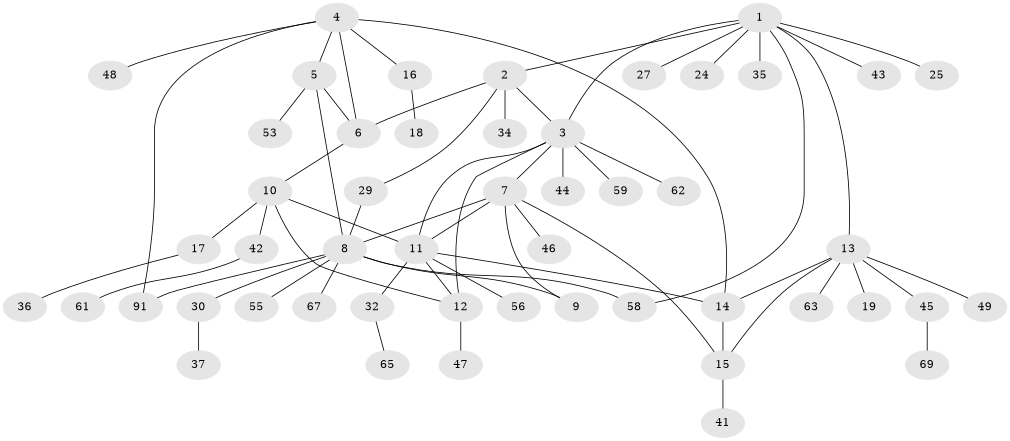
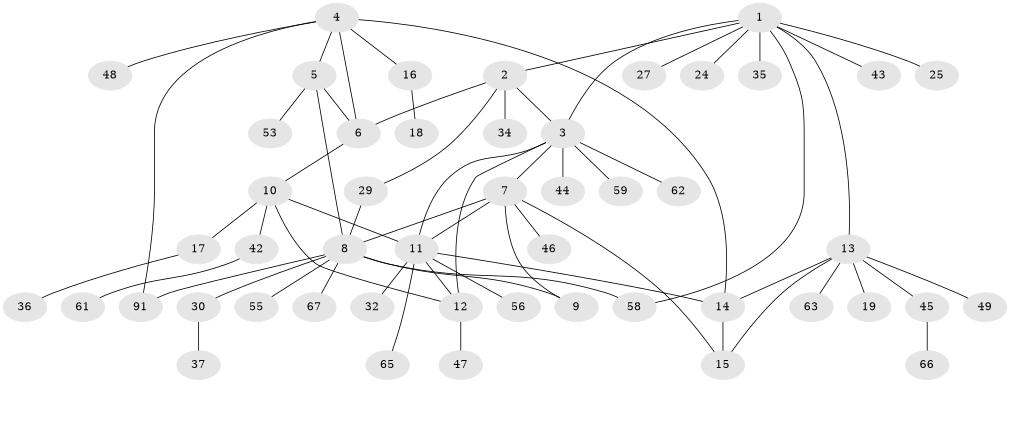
(380, 336) -> (405, 308)
(927, 365) -> (927, 365)
(723, 423) -> none
